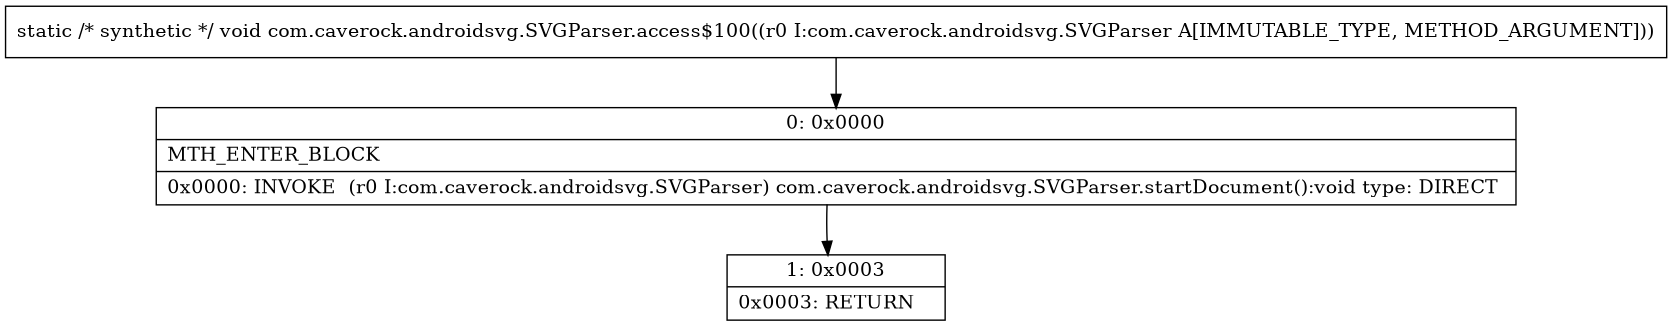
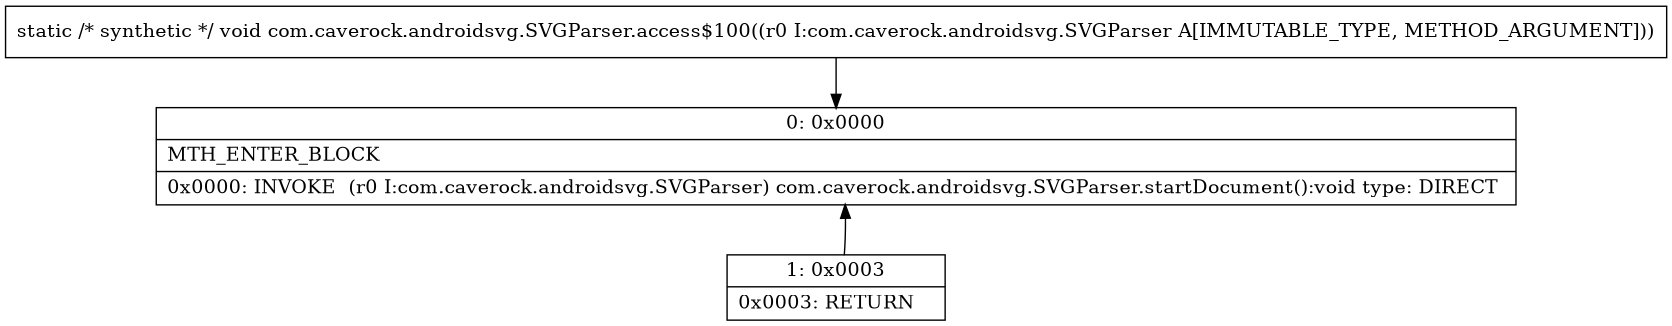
(827, 223) -> (845, 237)
